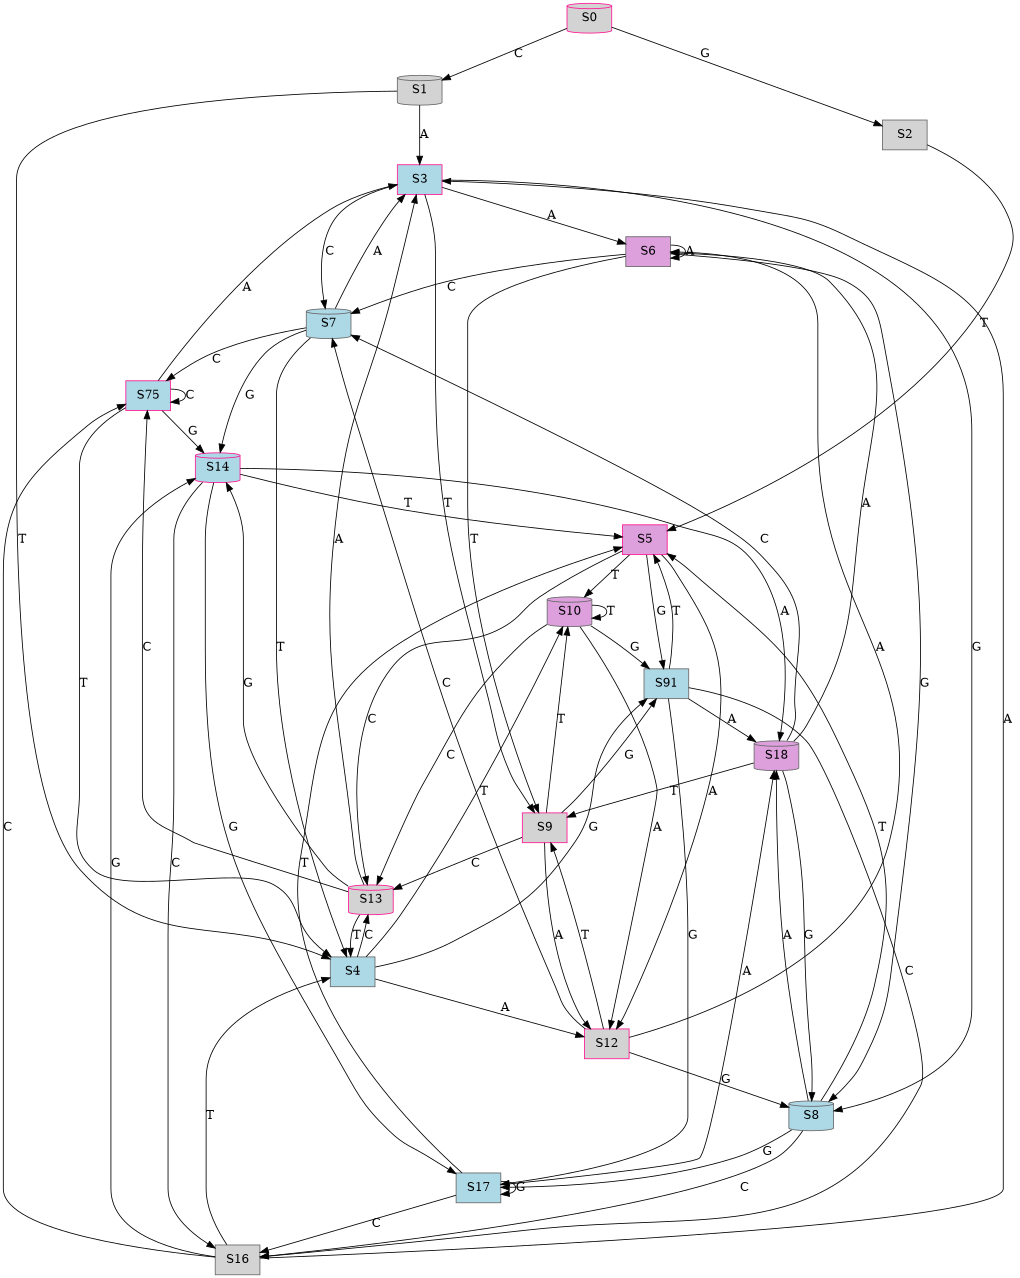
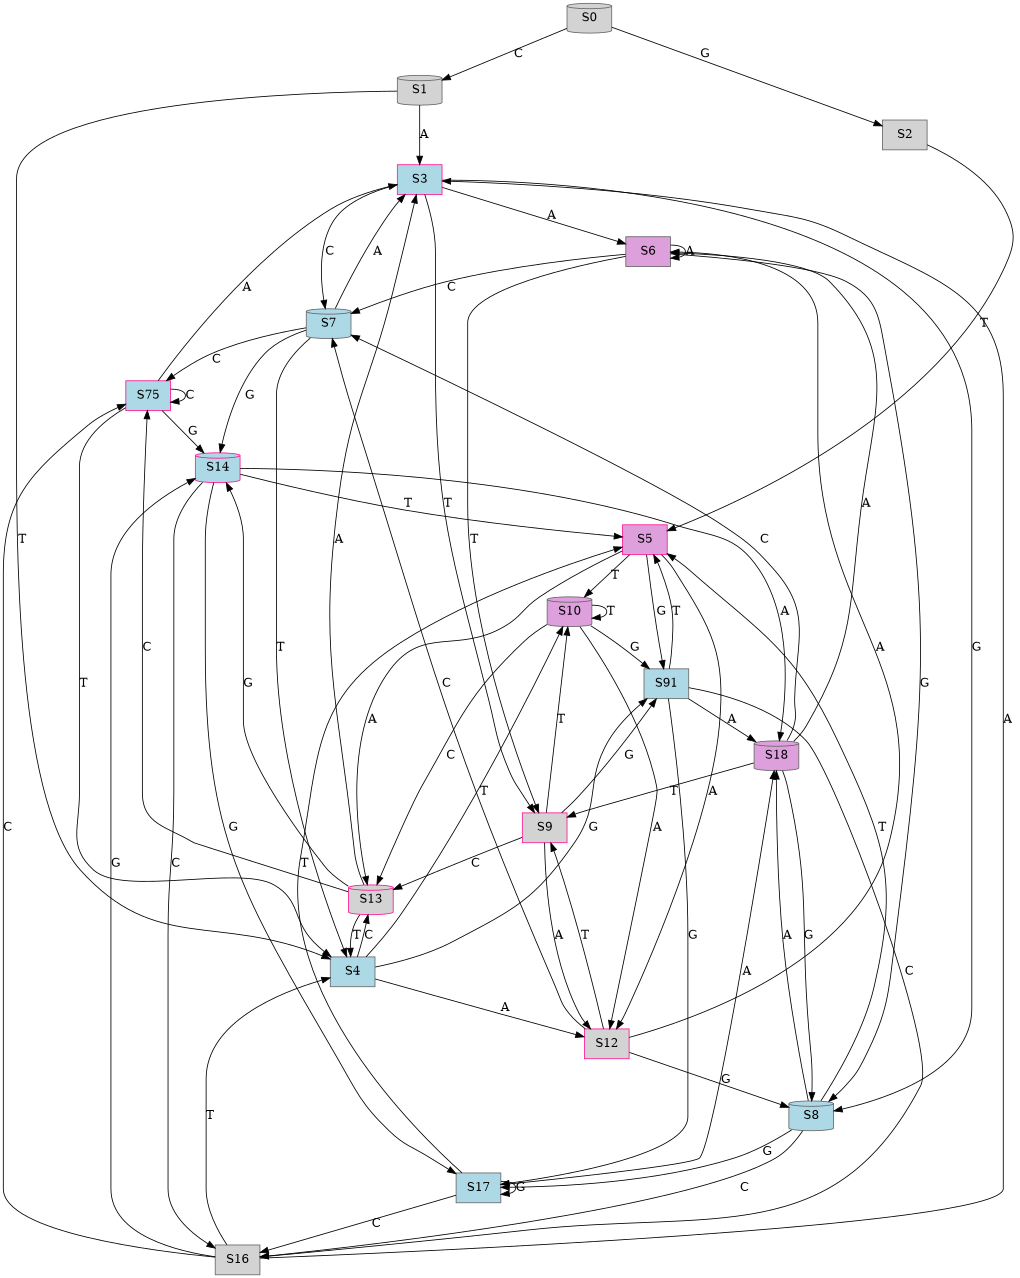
(589, 18) -> (589, 18)
(372, 720) -> (372, 720)
